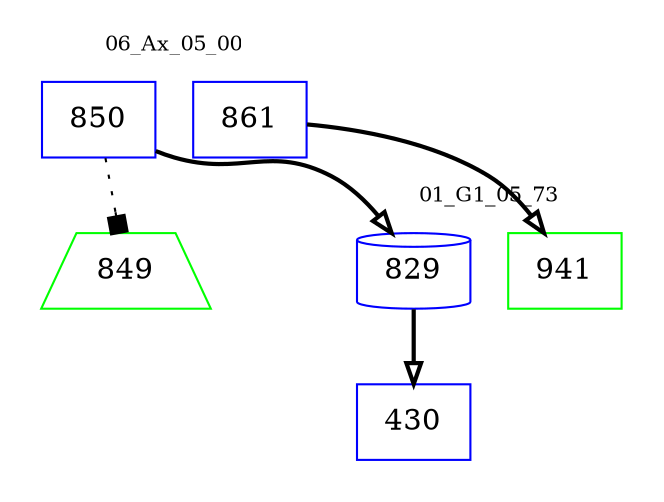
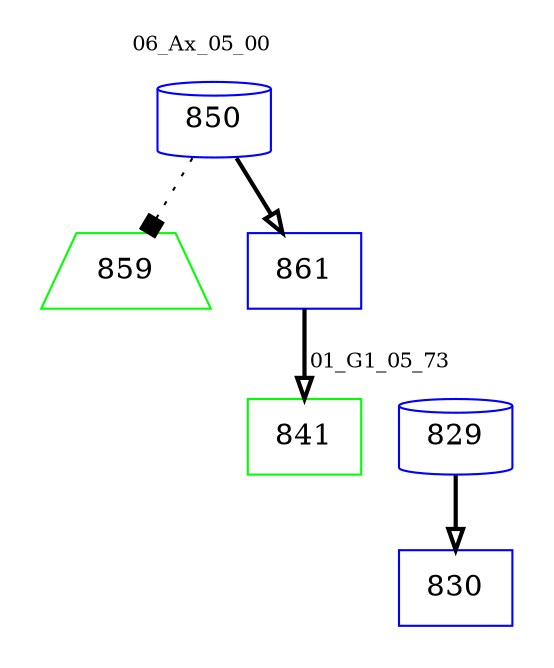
(99, 120) -> (214, 120)
(275, 161) -> (254, 186)
(126, 271) -> (126, 271)
(565, 271) -> (304, 437)
(414, 422) -> (456, 588)
